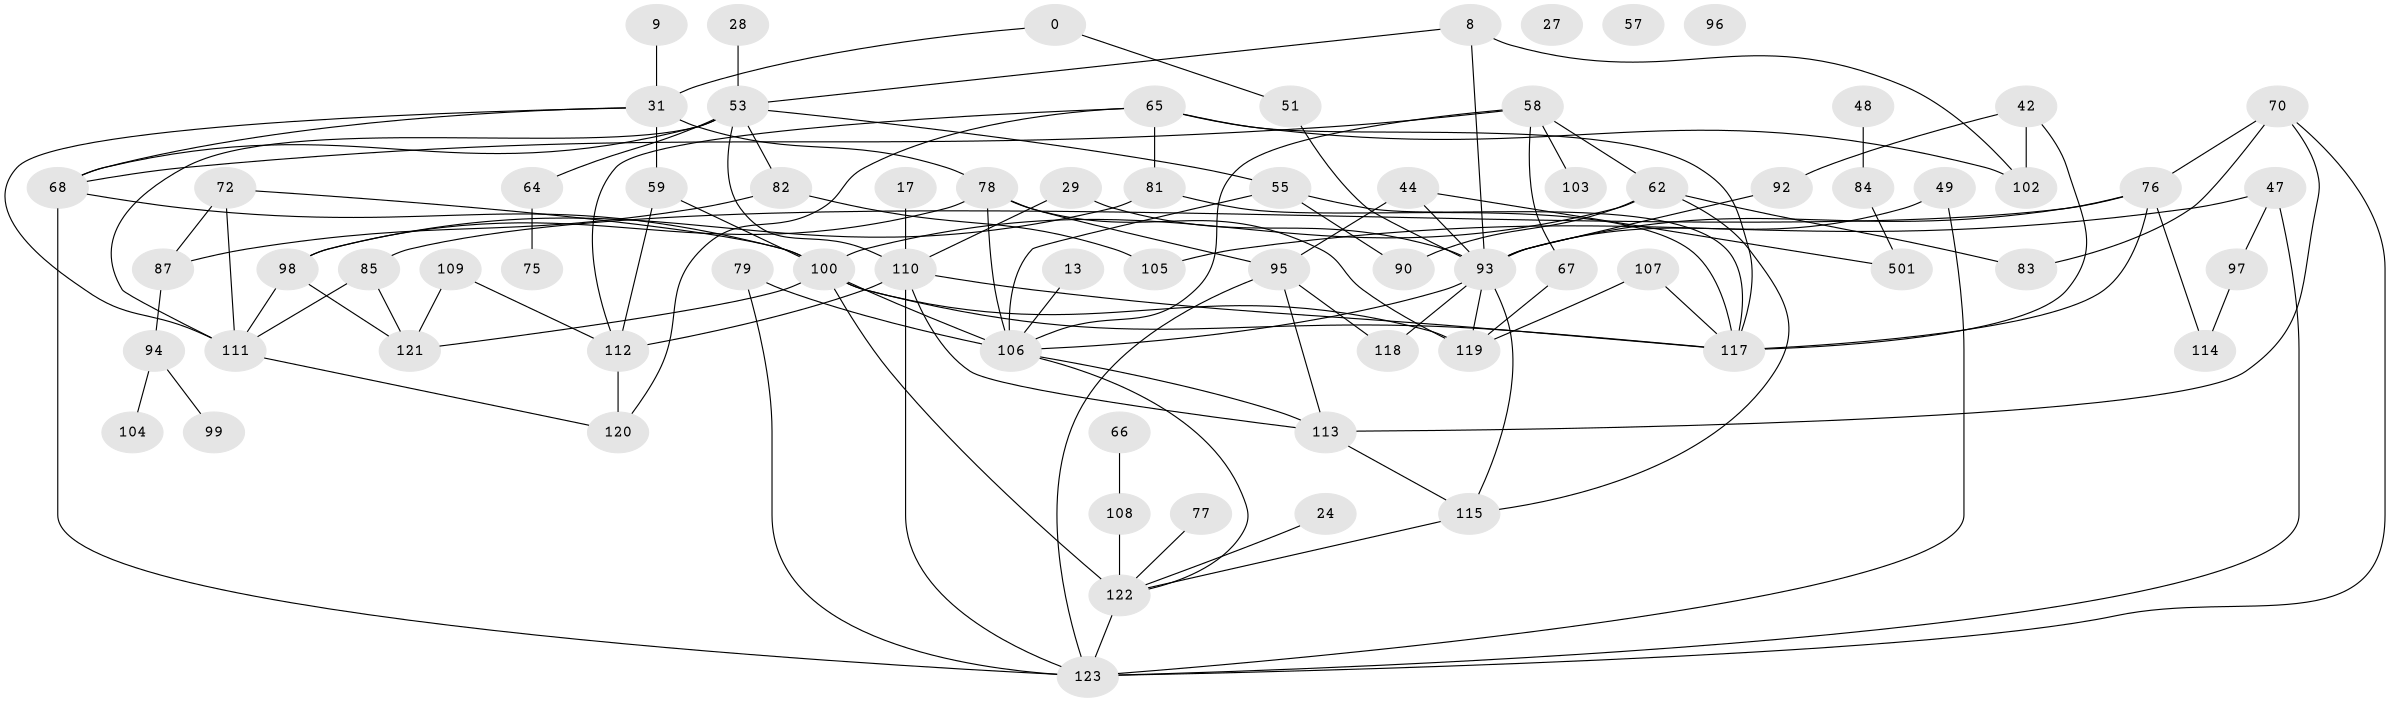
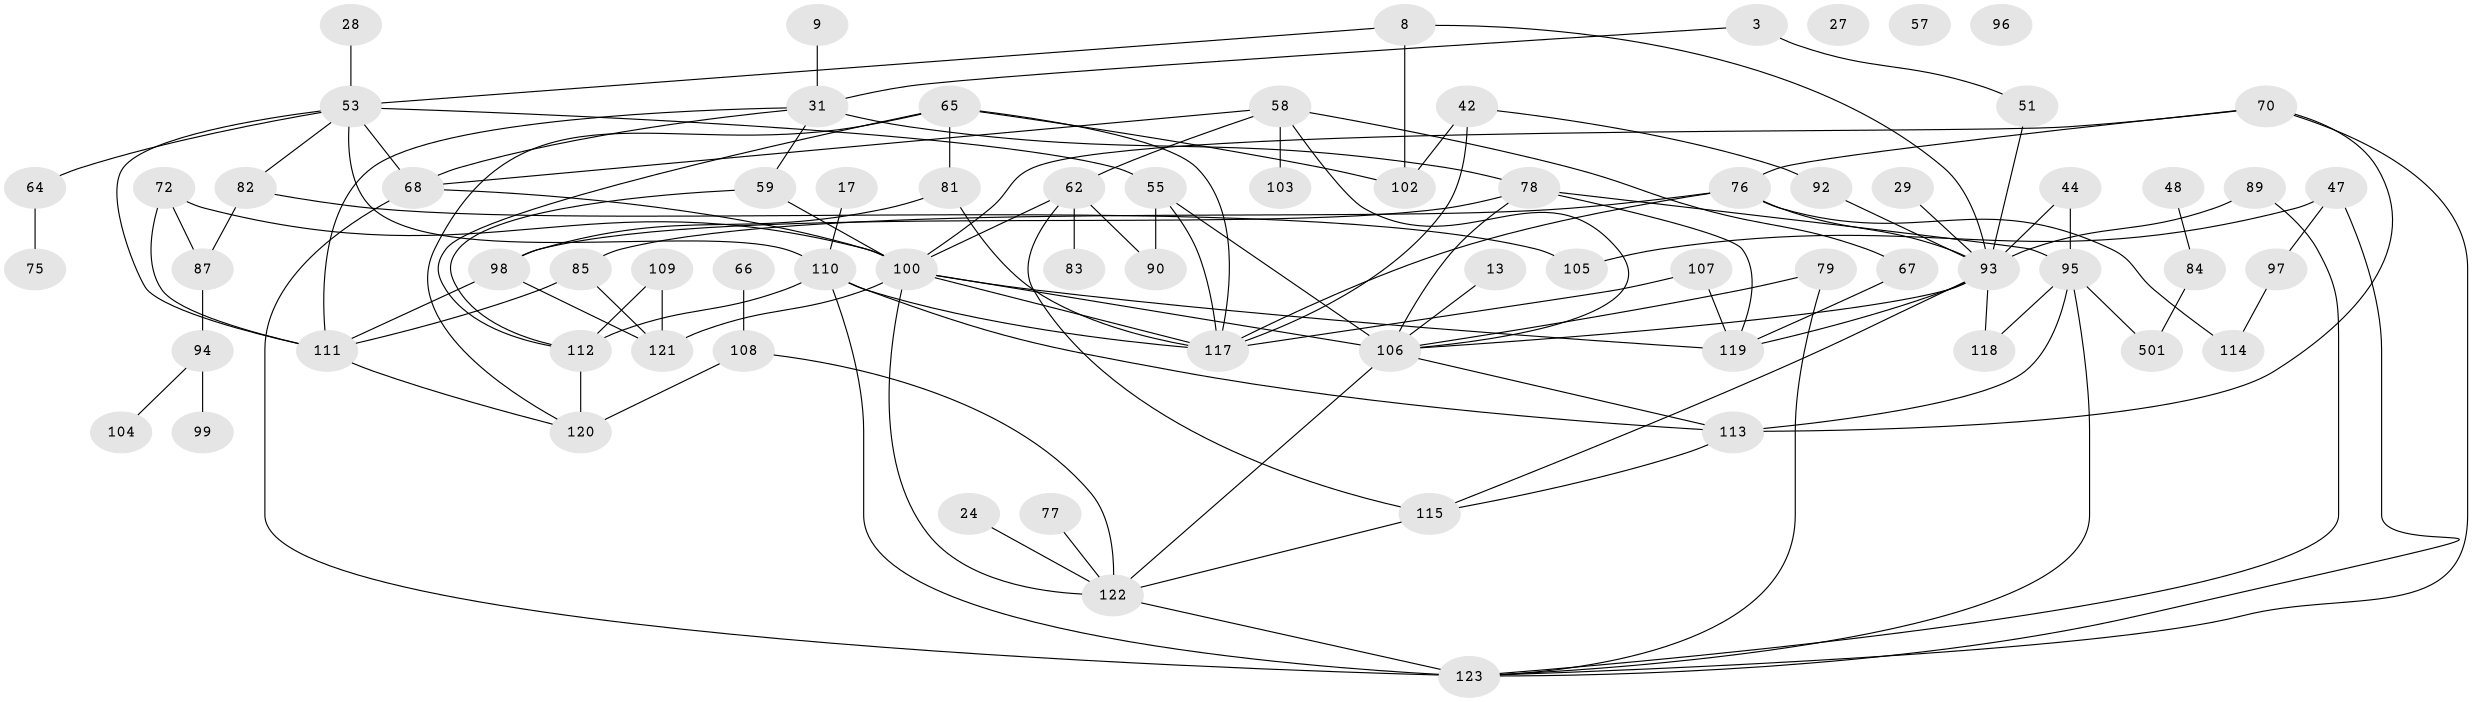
(1055, 25) -> (1757, 25)
(1945, 188) -> (2255, 188)
(2176, 218) -> (1565, 133)
(965, 240) -> none
(1731, 241) -> (2111, 310)
none -> (662, 392)
